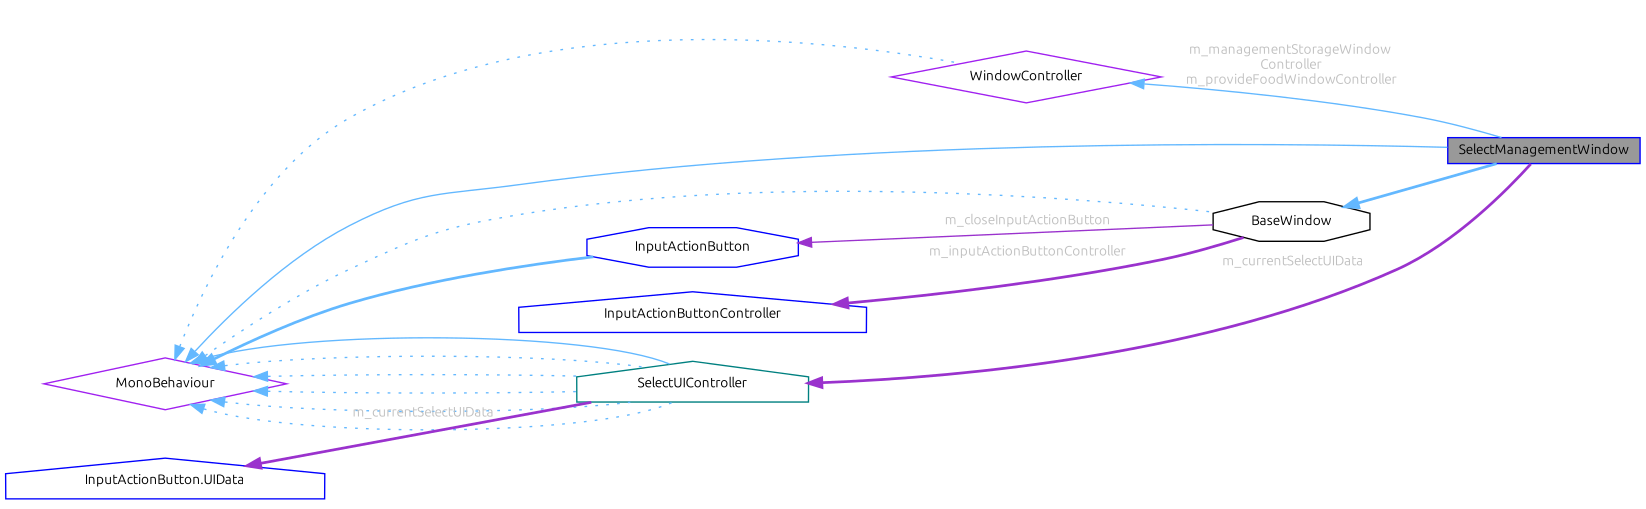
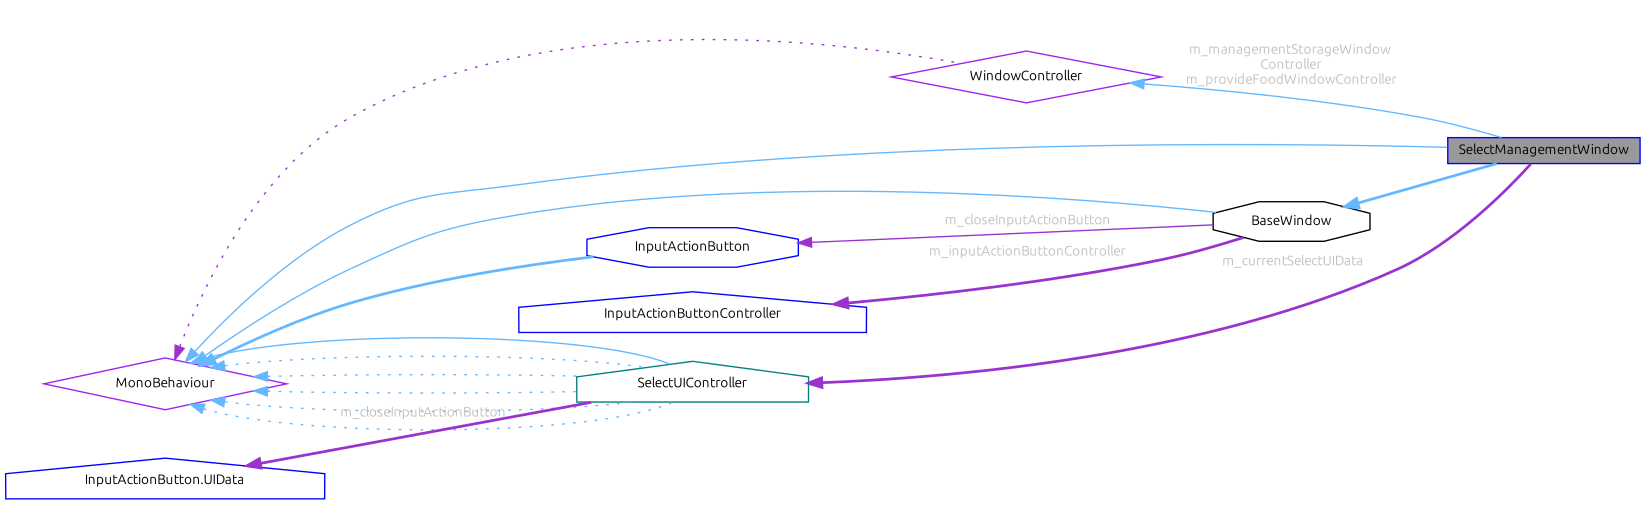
(506, 60) -> (506, 60)
(694, 196) -> (694, 196)
(422, 413) -> (422, 413)
